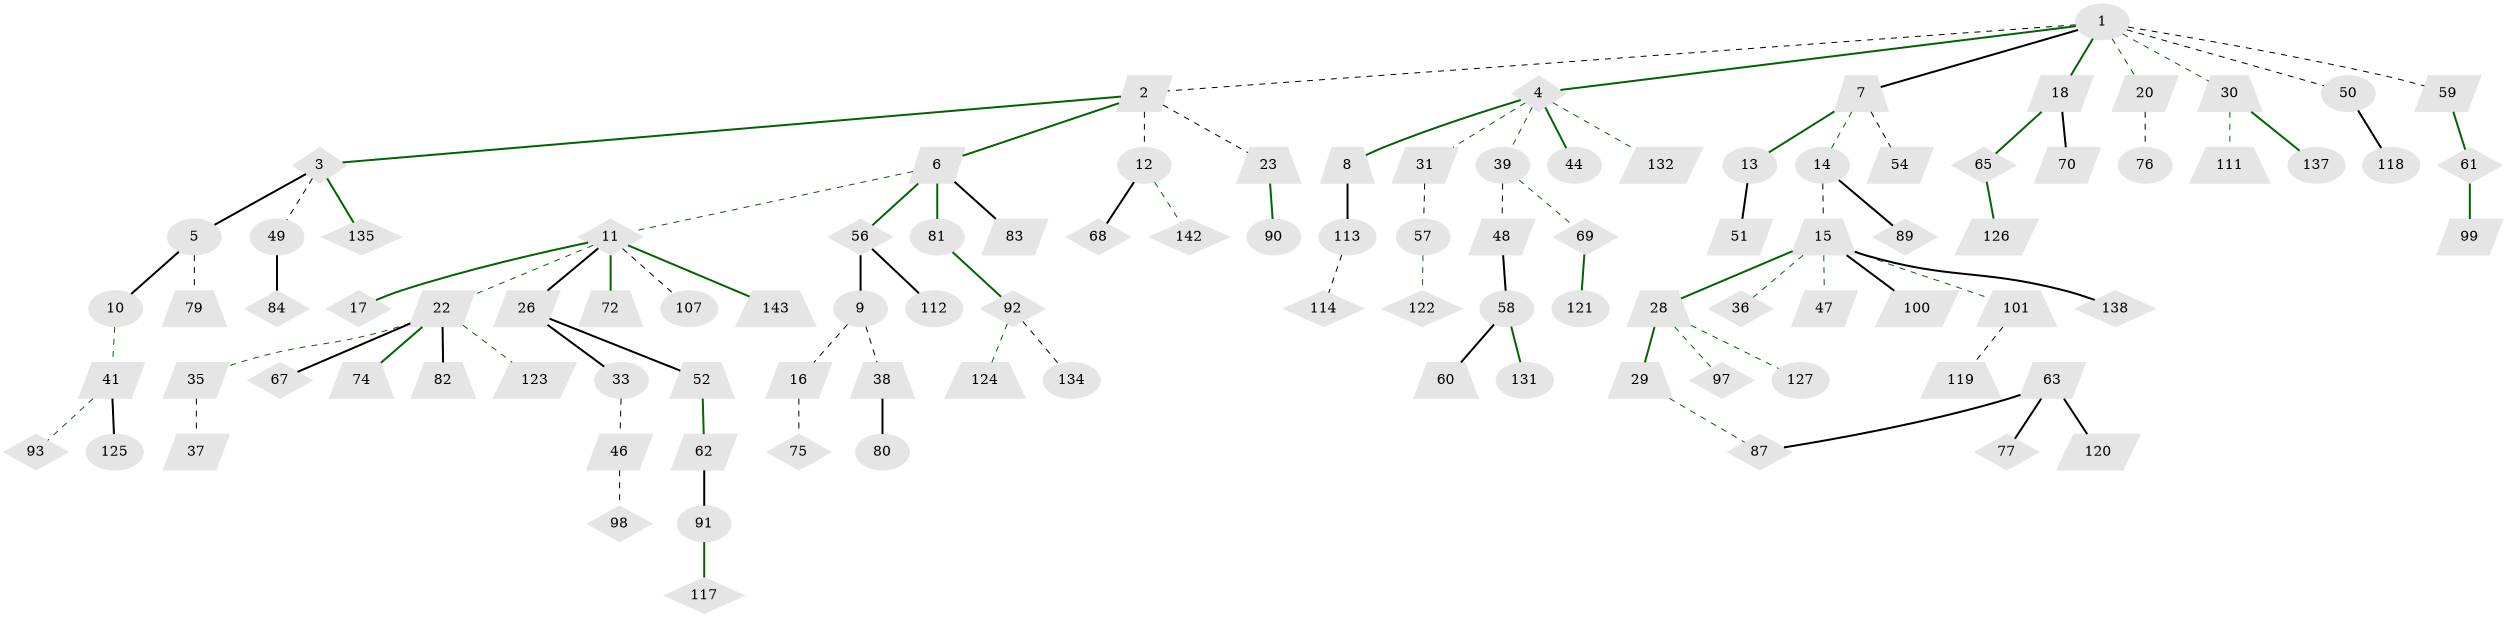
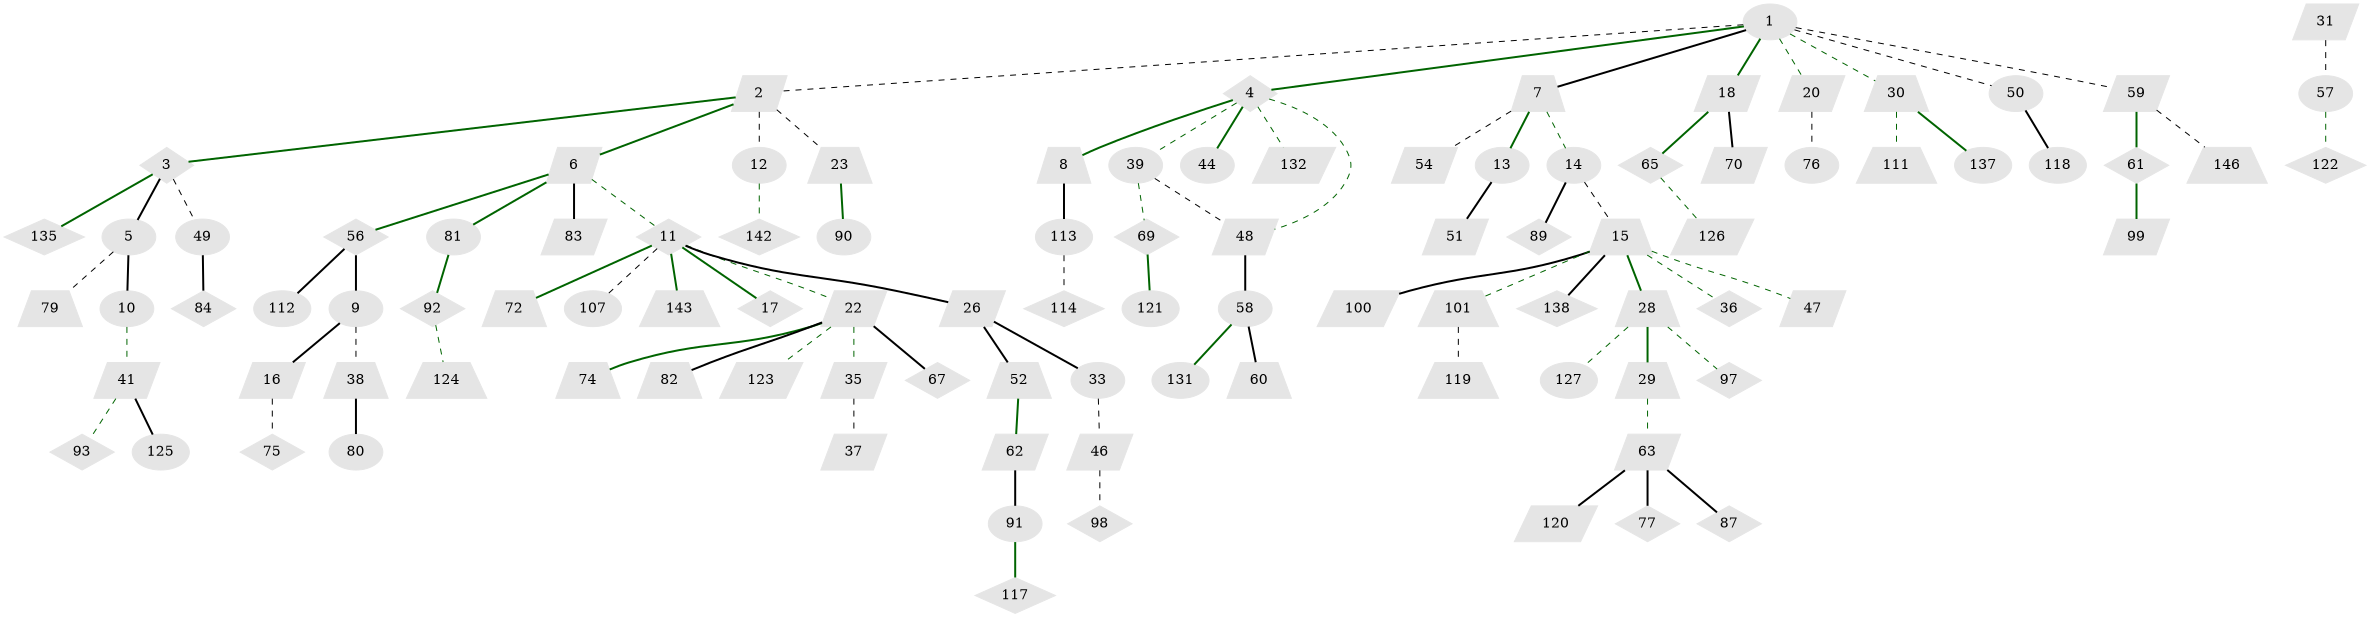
(1489, 125) -> (1351, 162)
none -> (2227, 165)
(1990, 200) -> (1679, 198)
(1099, 237) -> none
(831, 343) -> (316, 343)
(1072, 380) -> none
(1707, 420) -> (1648, 416)
